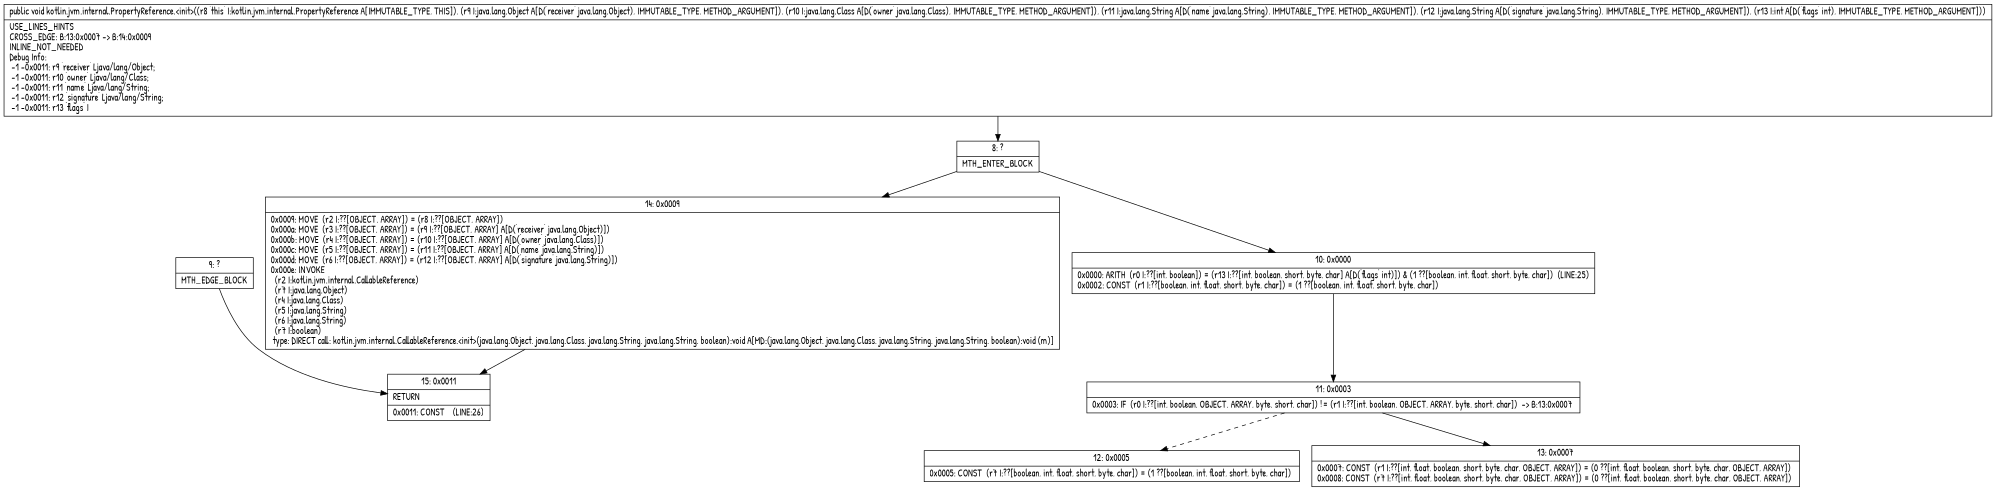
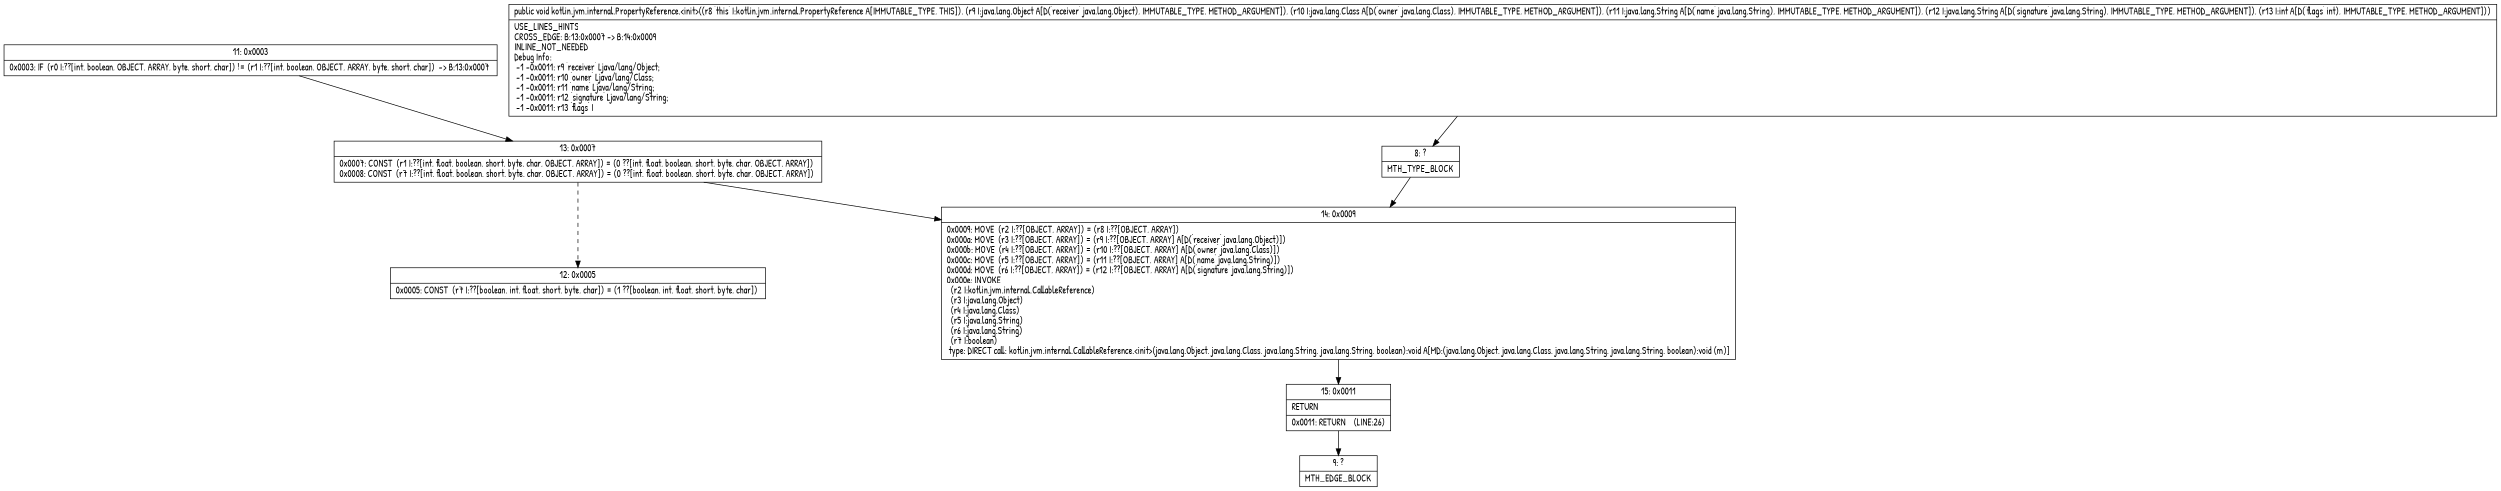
(998, 164) -> (1421, 169)
none -> (819, 200)
(1333, 273) -> none
(310, 291) -> (985, 301)
(283, 365) -> (1338, 440)
(439, 413) -> (1338, 423)
(1226, 431) -> (578, 222)
